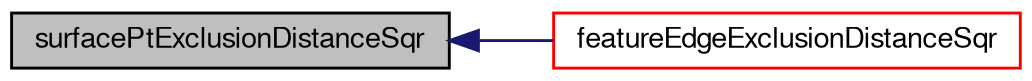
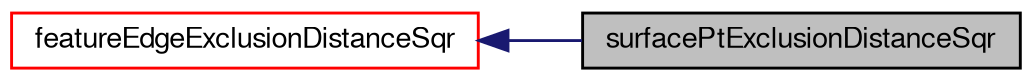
(516, 41) -> (545, 41)
